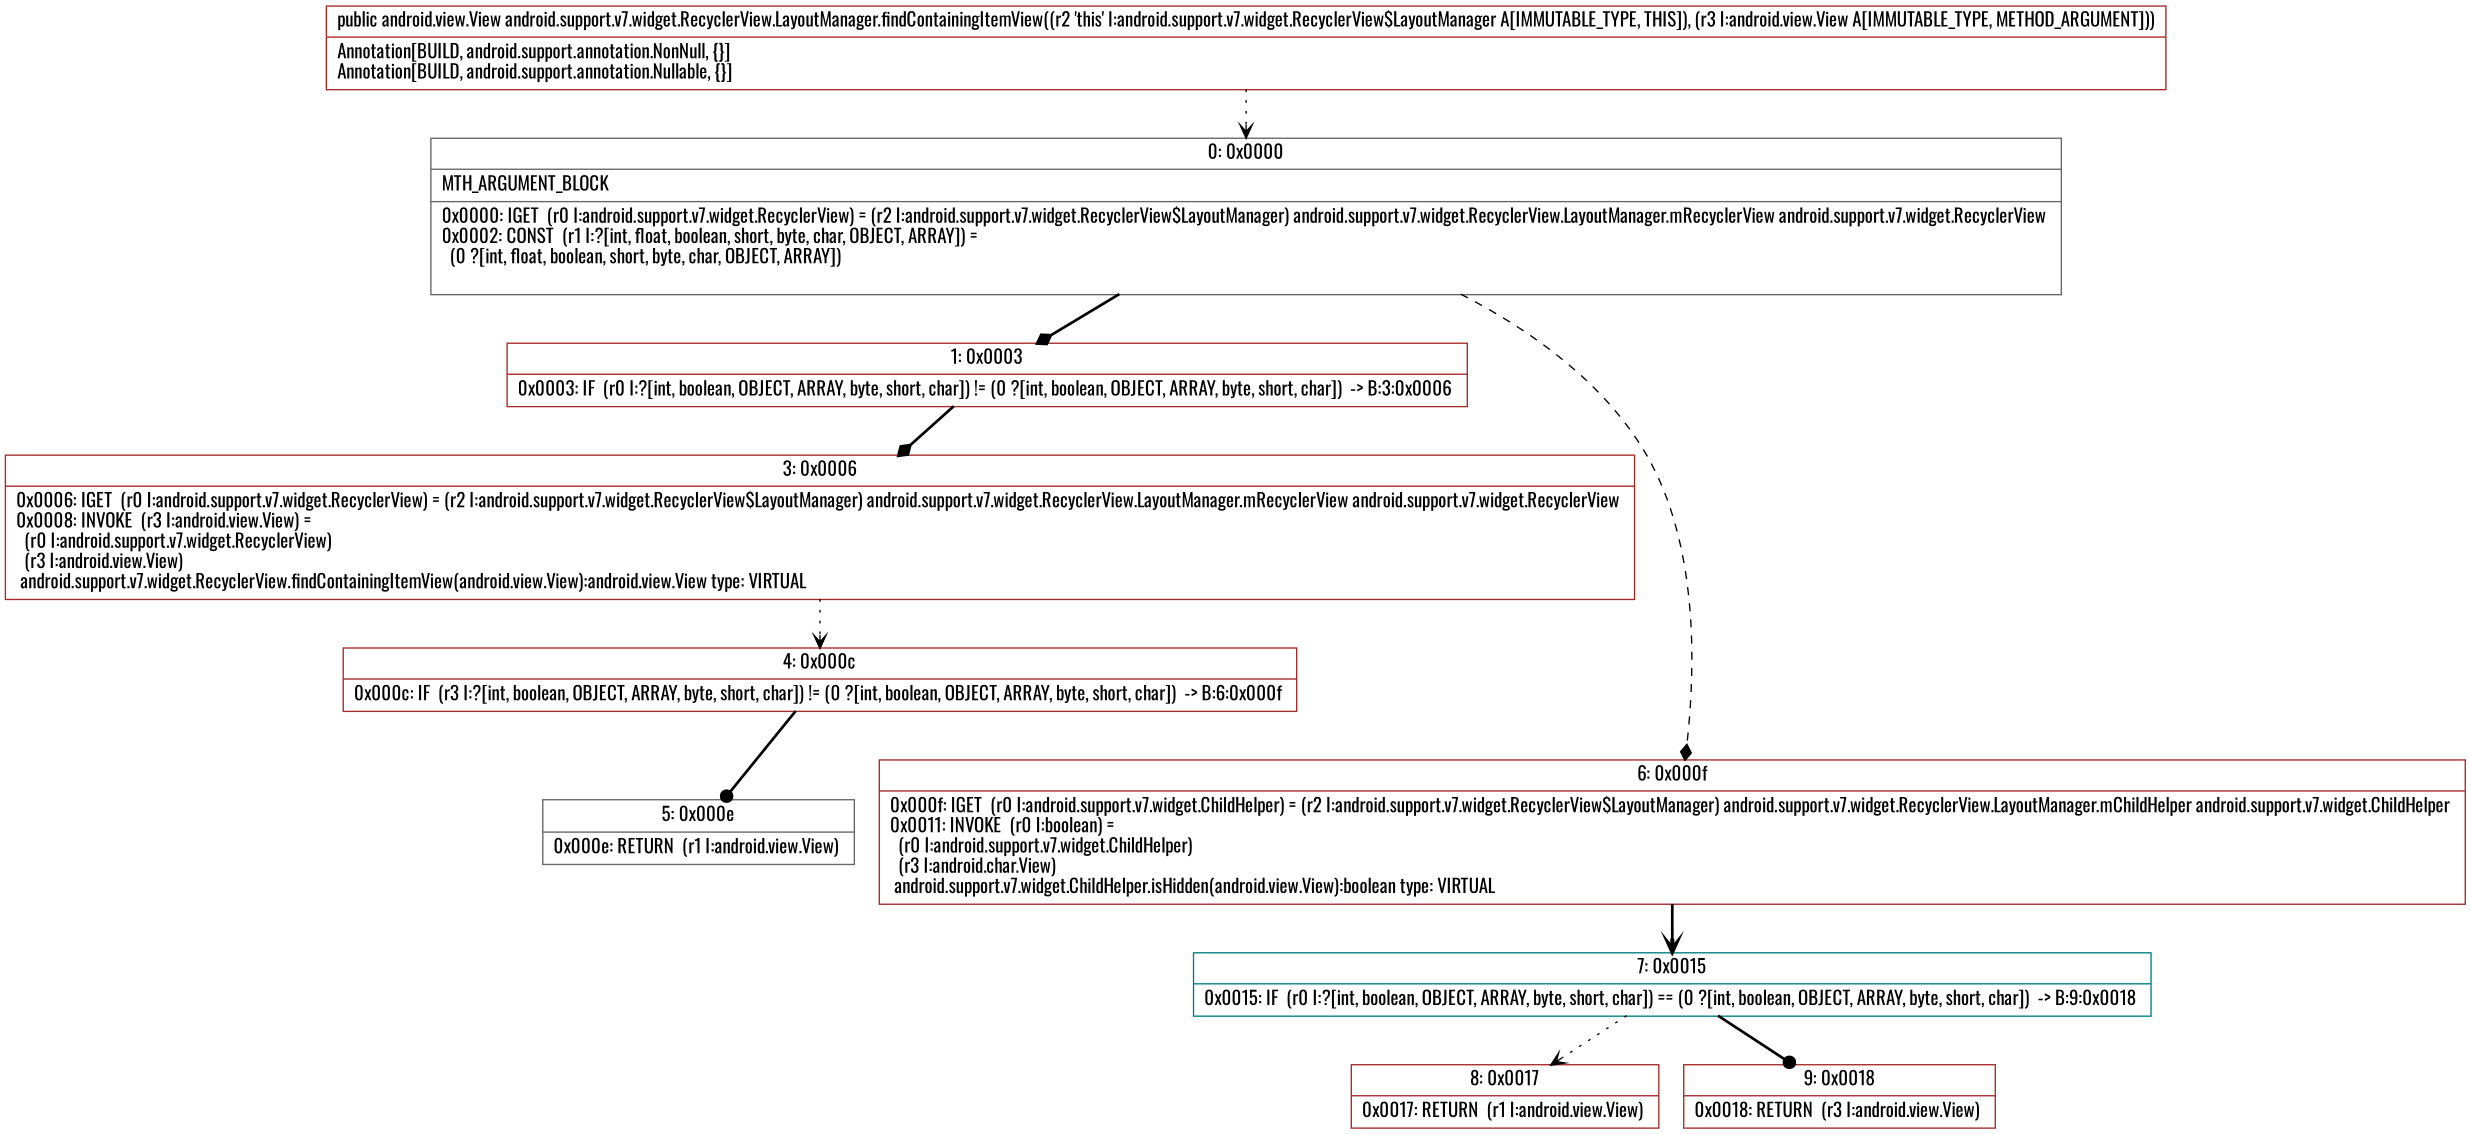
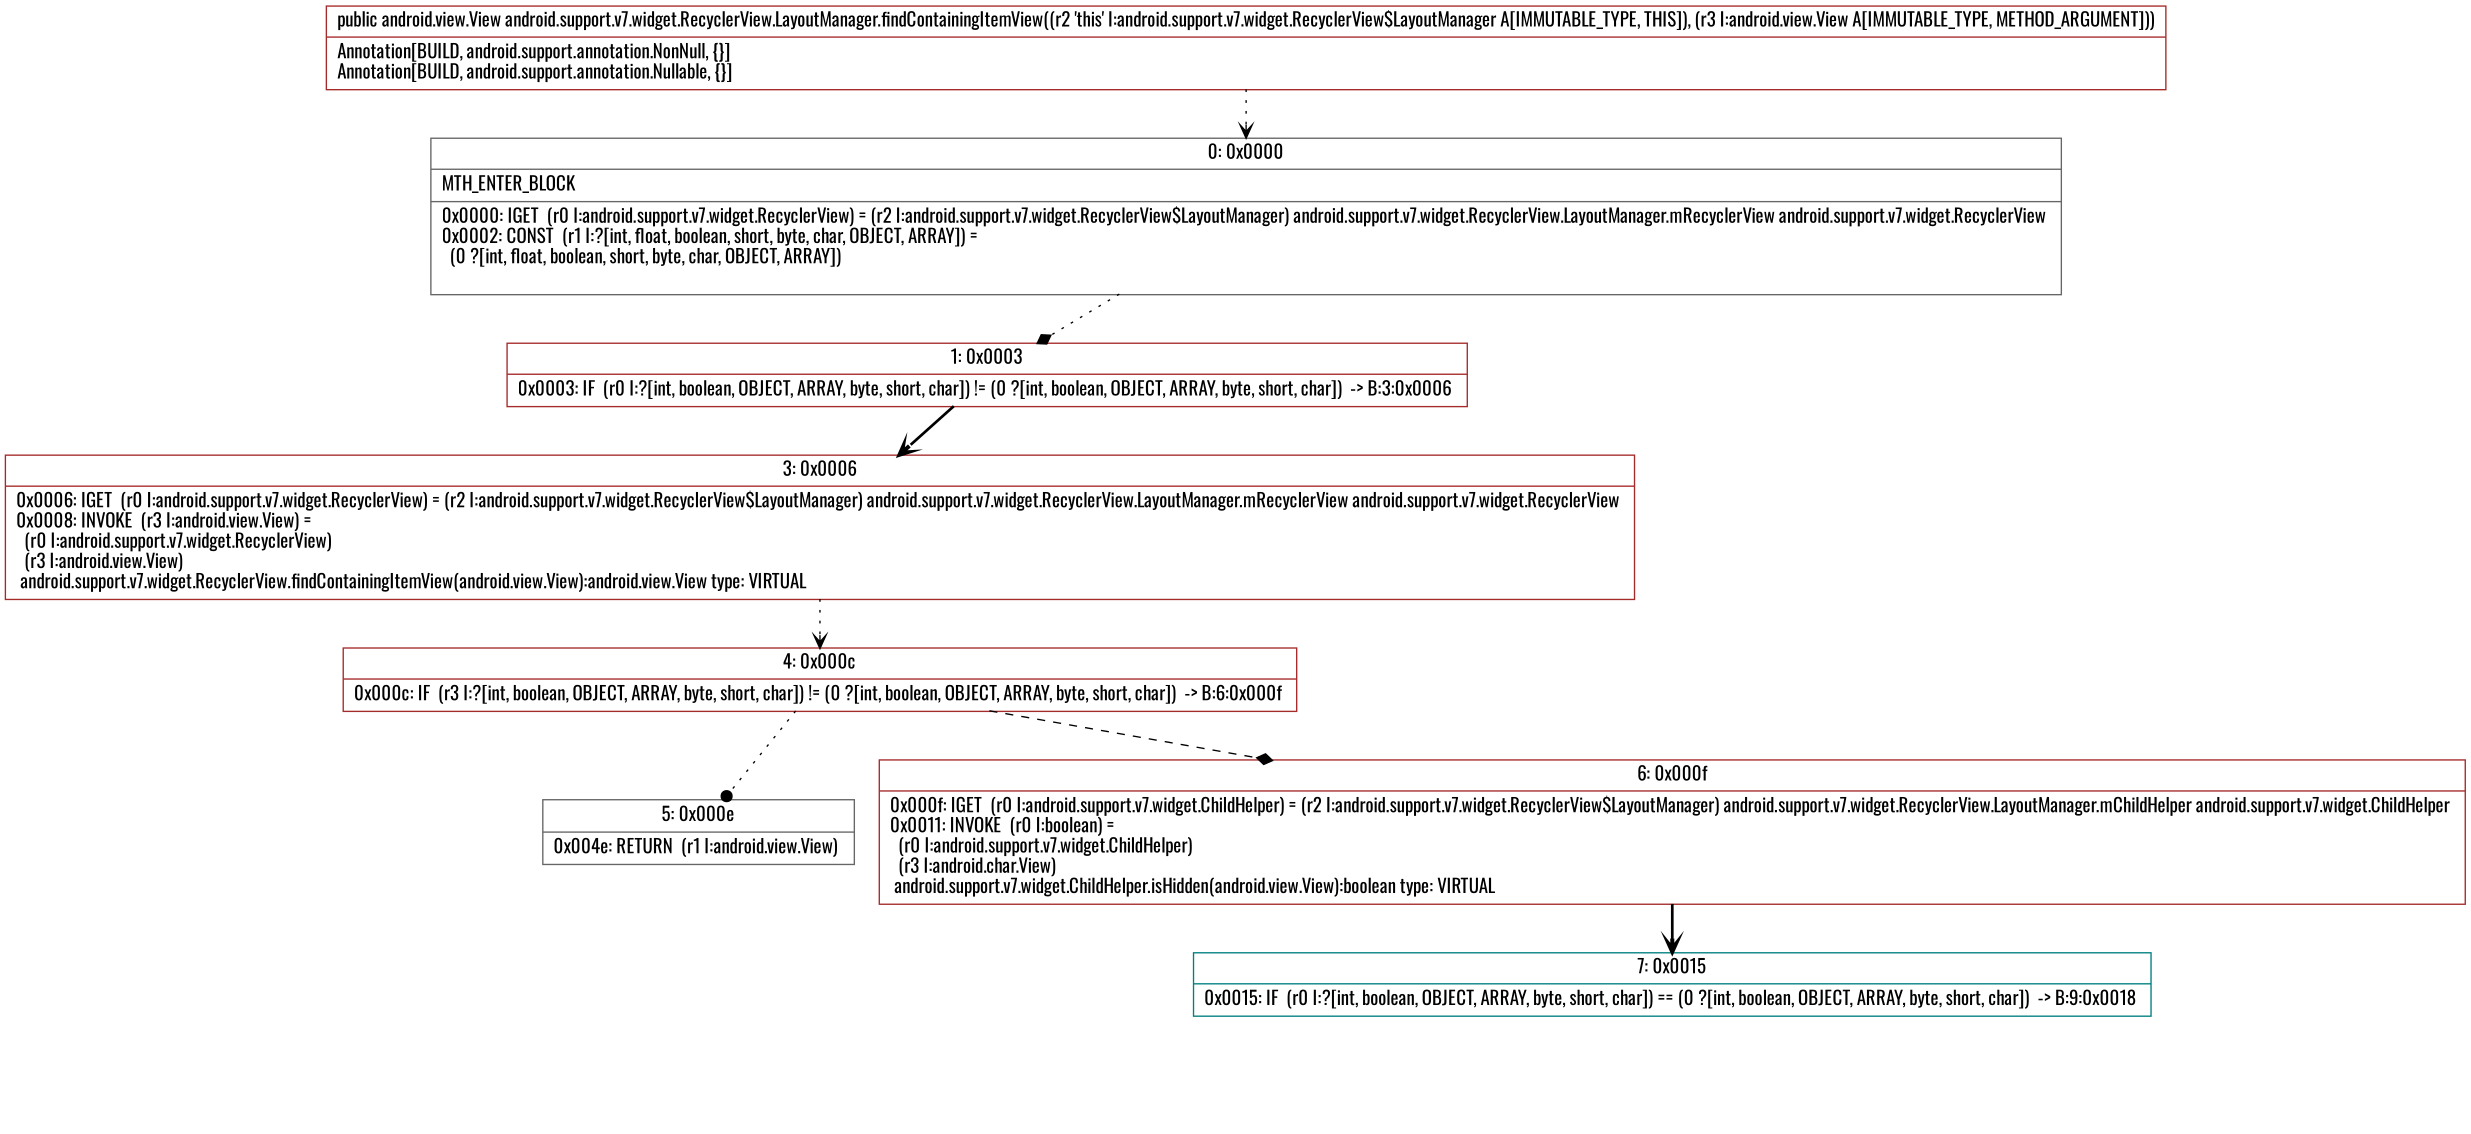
(525, 185) -> (509, 185)
(1085, 314) -> (1085, 314)
(932, 425) -> (932, 425)
(1657, 476) -> (1123, 734)
(763, 751) -> (763, 751)
(699, 848) -> (698, 848)
(1505, 1096) -> none
(1840, 1096) -> none
